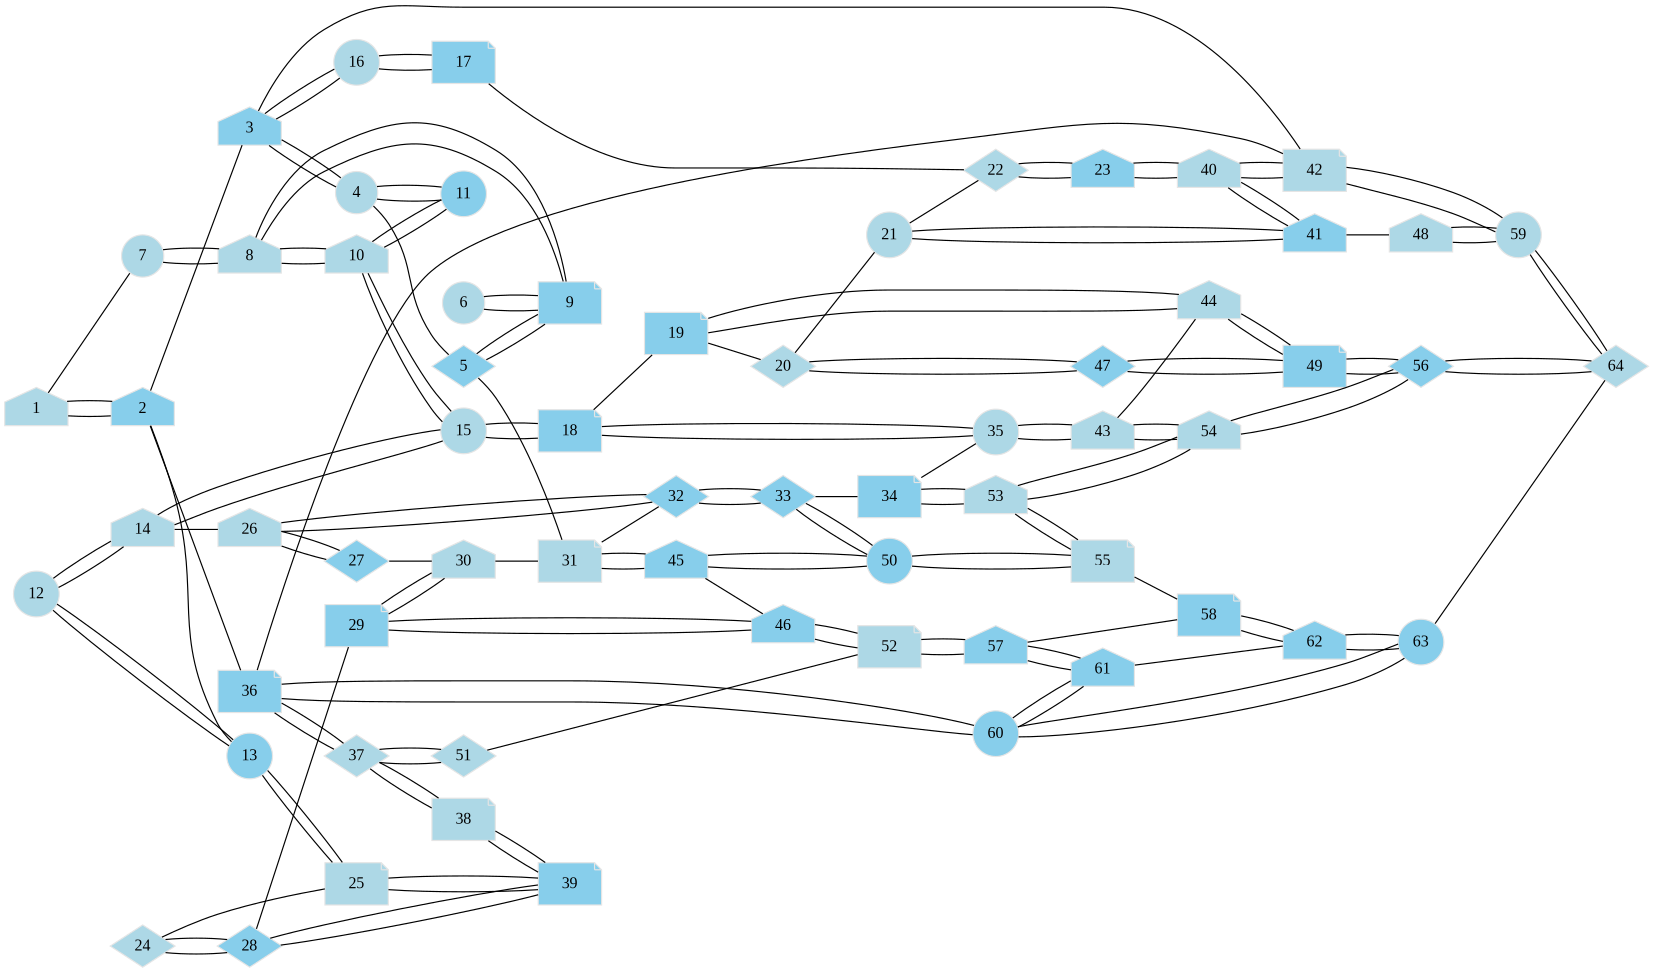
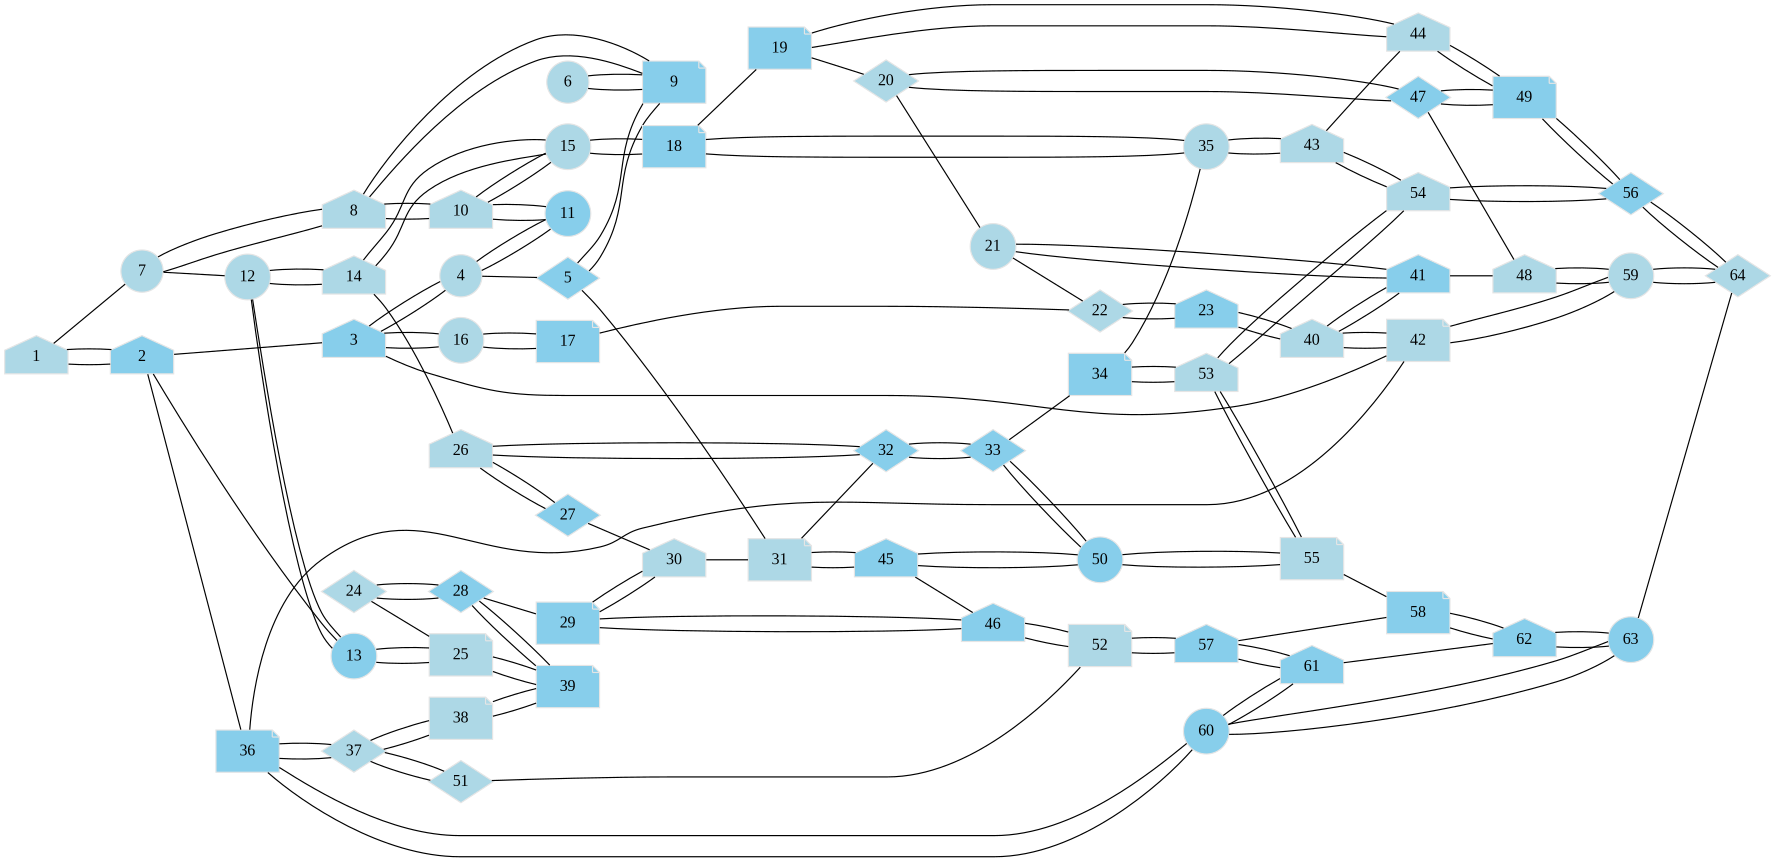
none -> (1467, 179)
none -> (194, 274)
